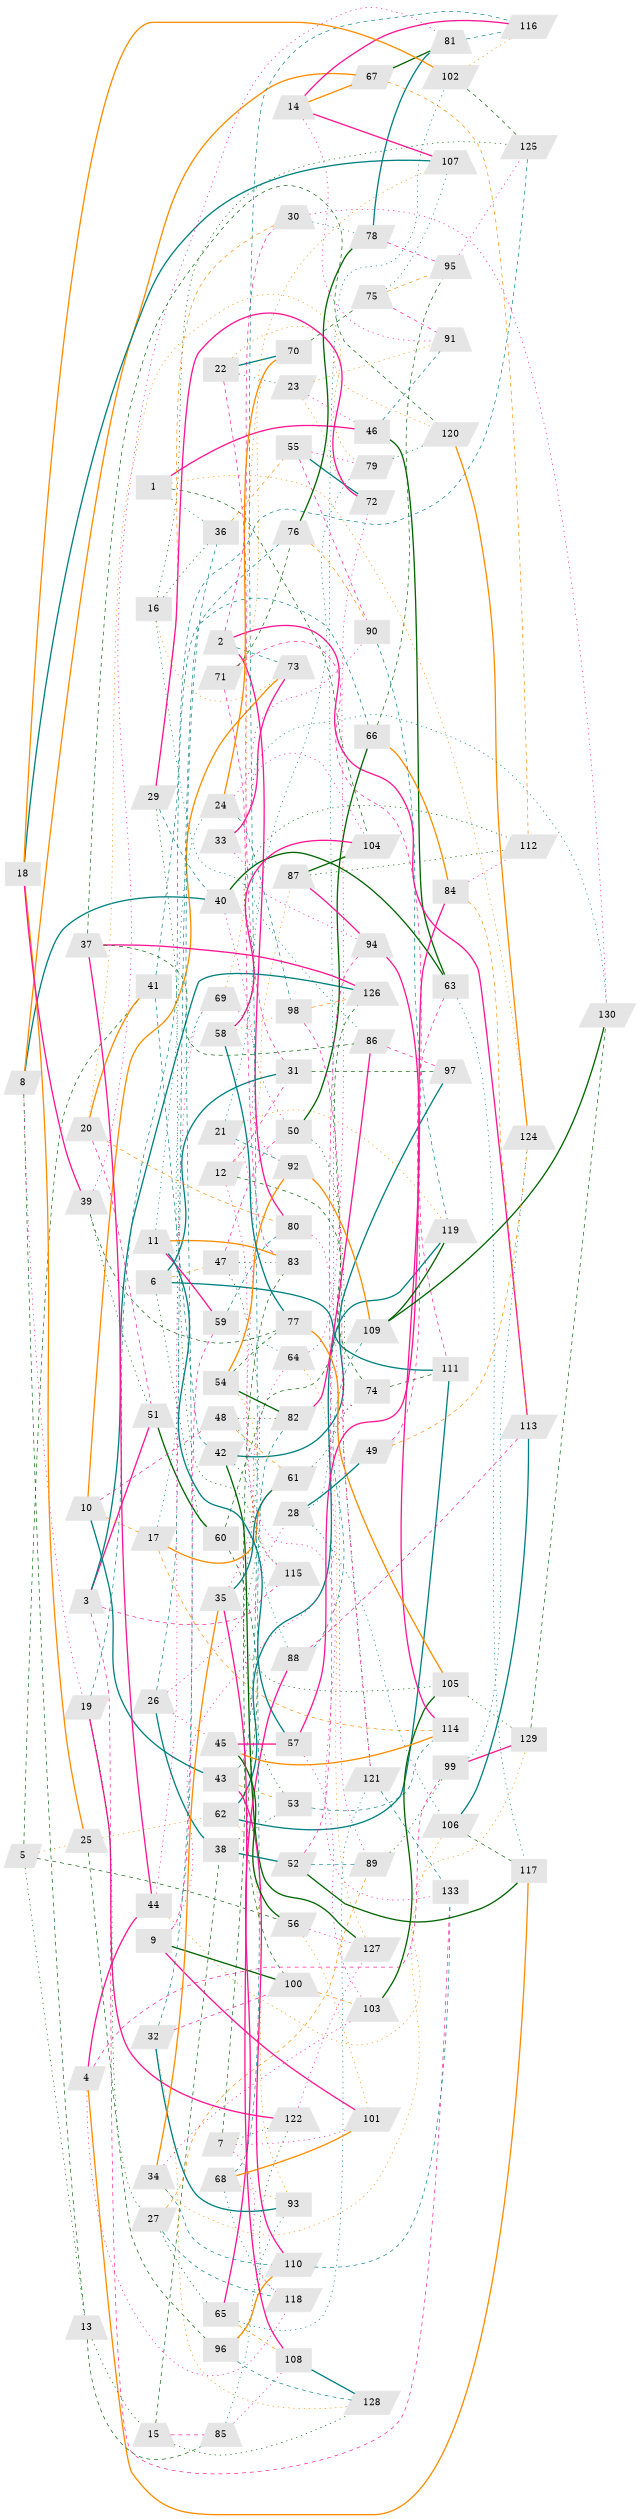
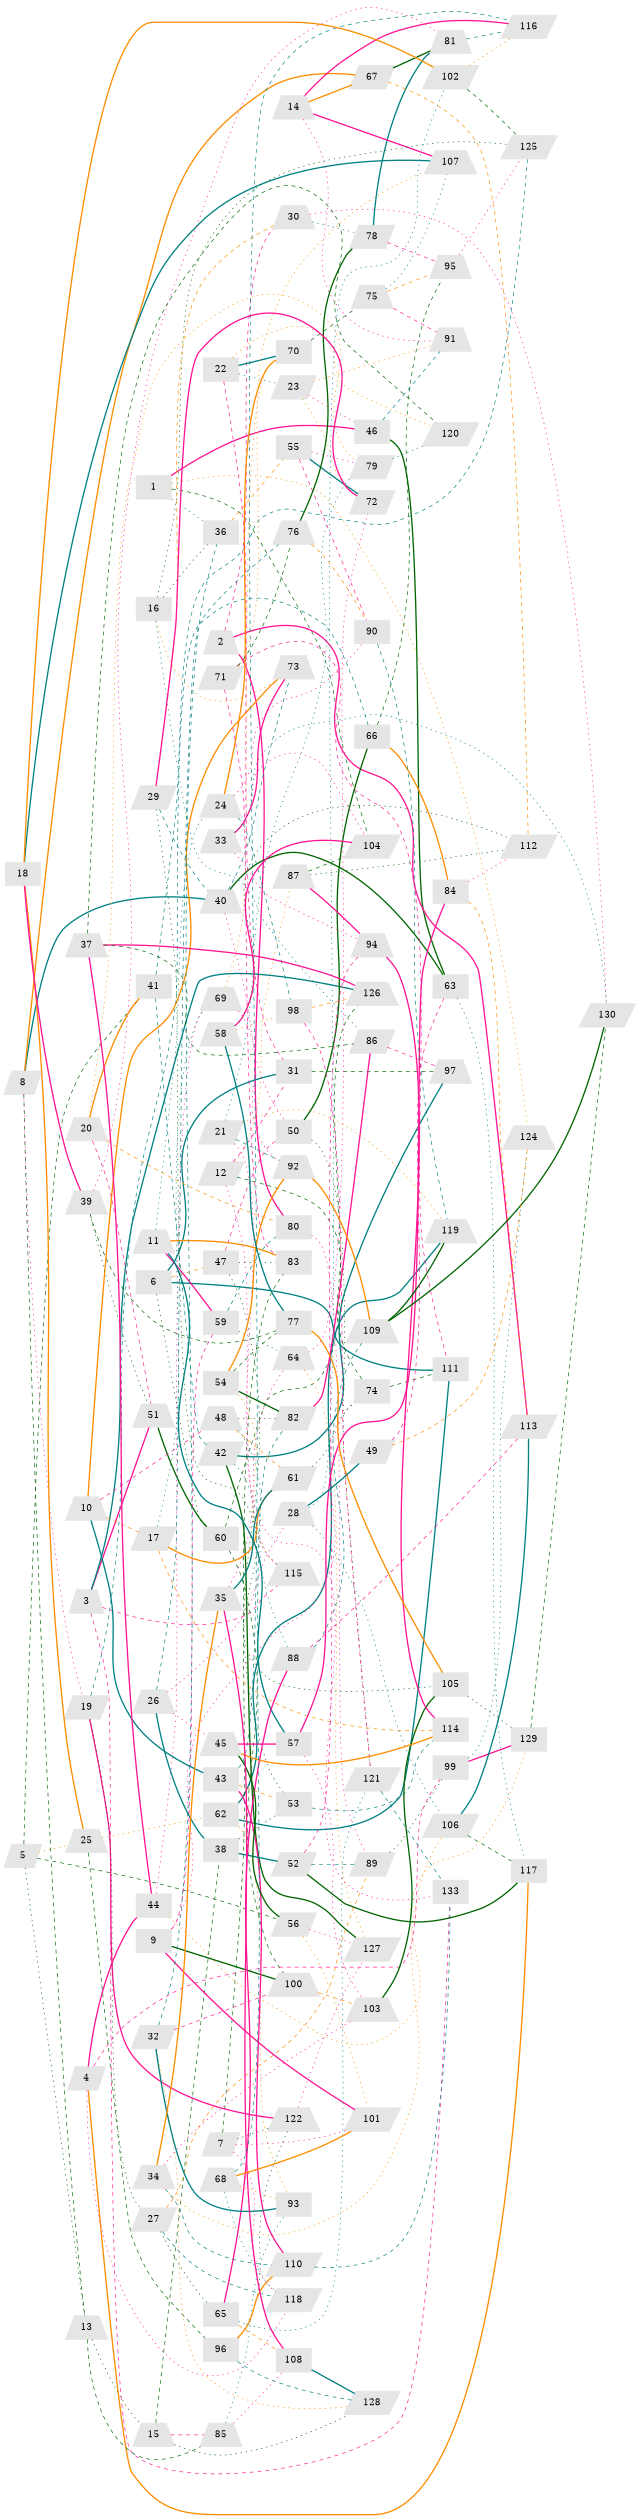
(261, 656) -> (259, 796)
(497, 785) -> none
(324, 865) -> (324, 865)
